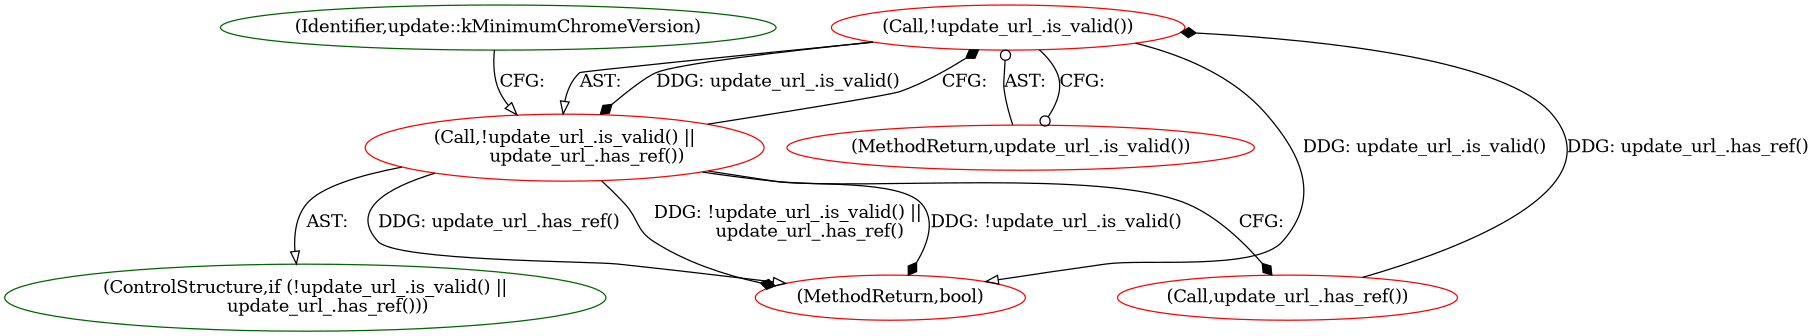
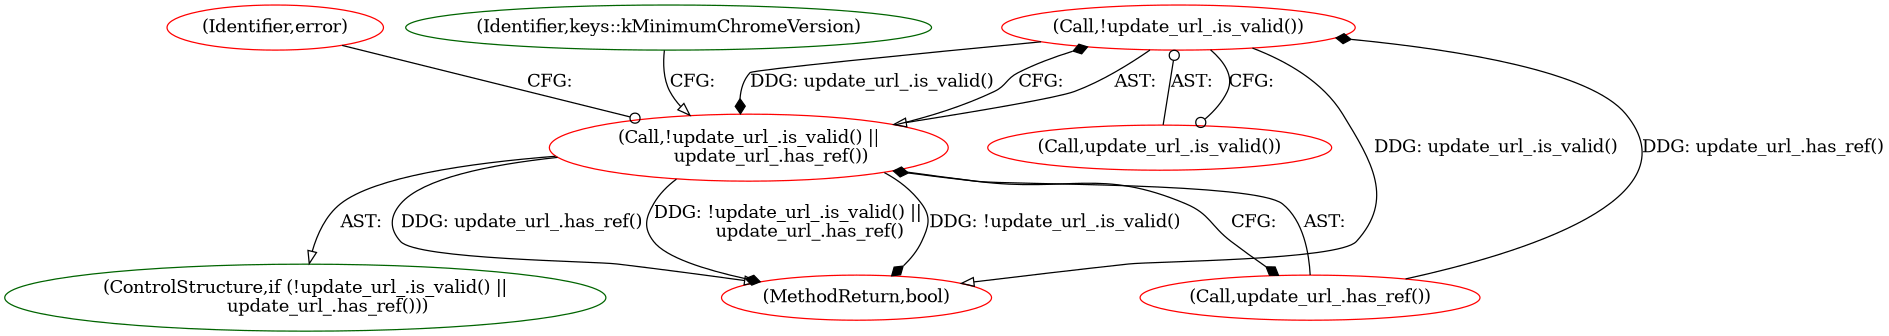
none -> (275, 28)
(498, 28) -> (669, 28)
(1021, 148) -> (1160, 148)
none -> (1169, 188)
